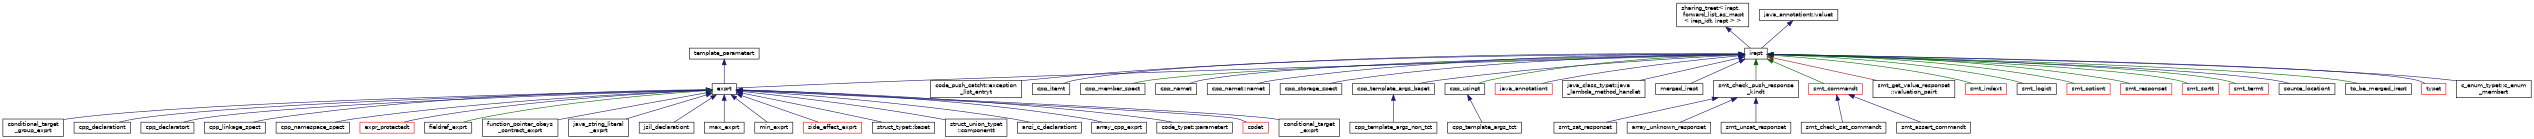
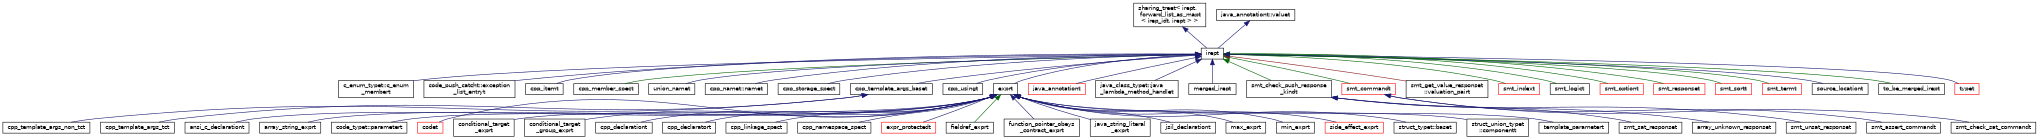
(1607, 63) -> (1085, 64)
(724, 74) -> (1286, 113)
(1176, 89) -> (672, 89)
(1476, 111) -> (510, 107)
(1119, 128) -> (290, 128)
